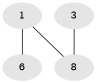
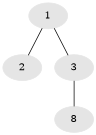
(48, 42) -> (61, 42)
(22, 68) -> (22, 68)
